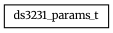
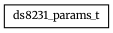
(56, 16) -> (56, 16)
